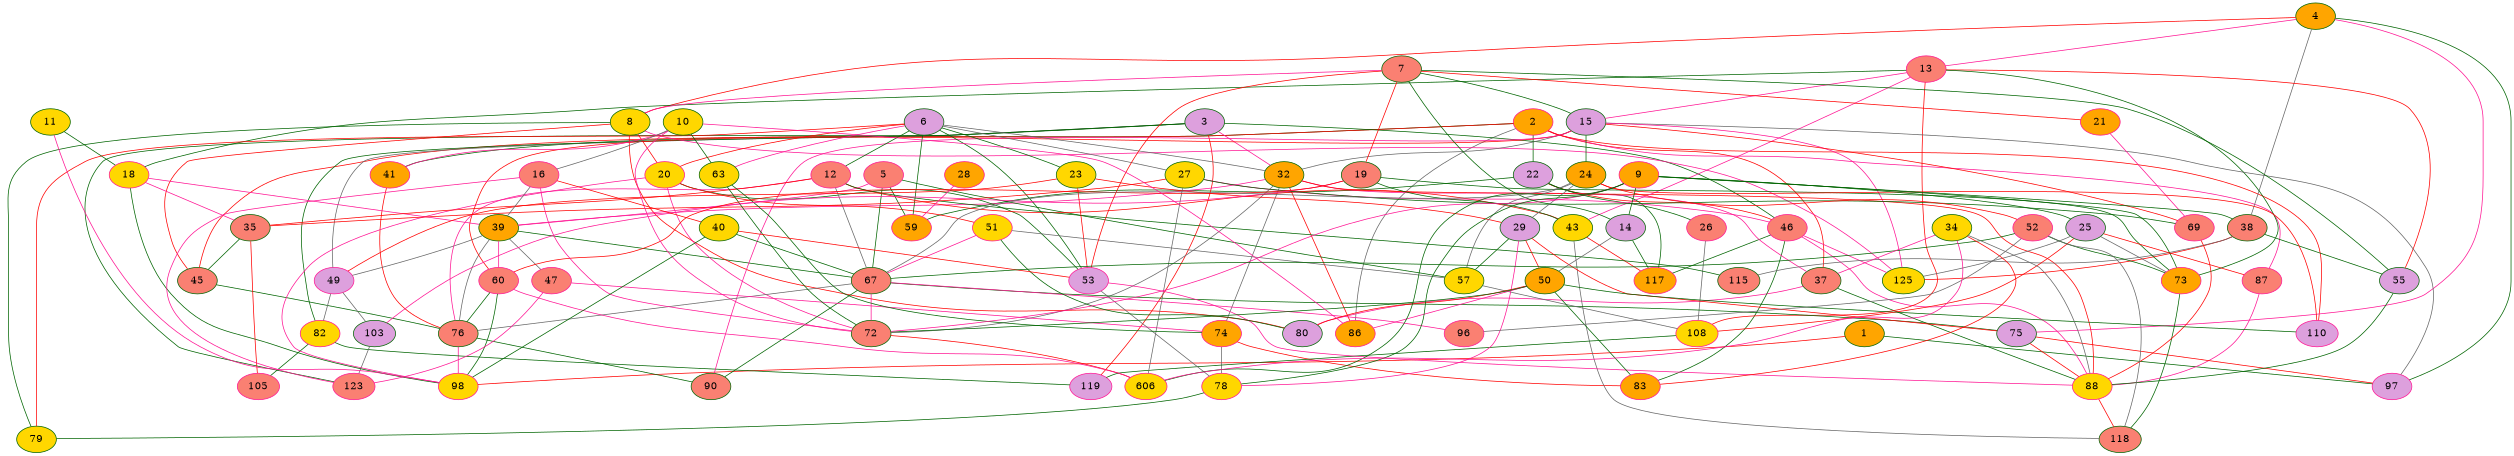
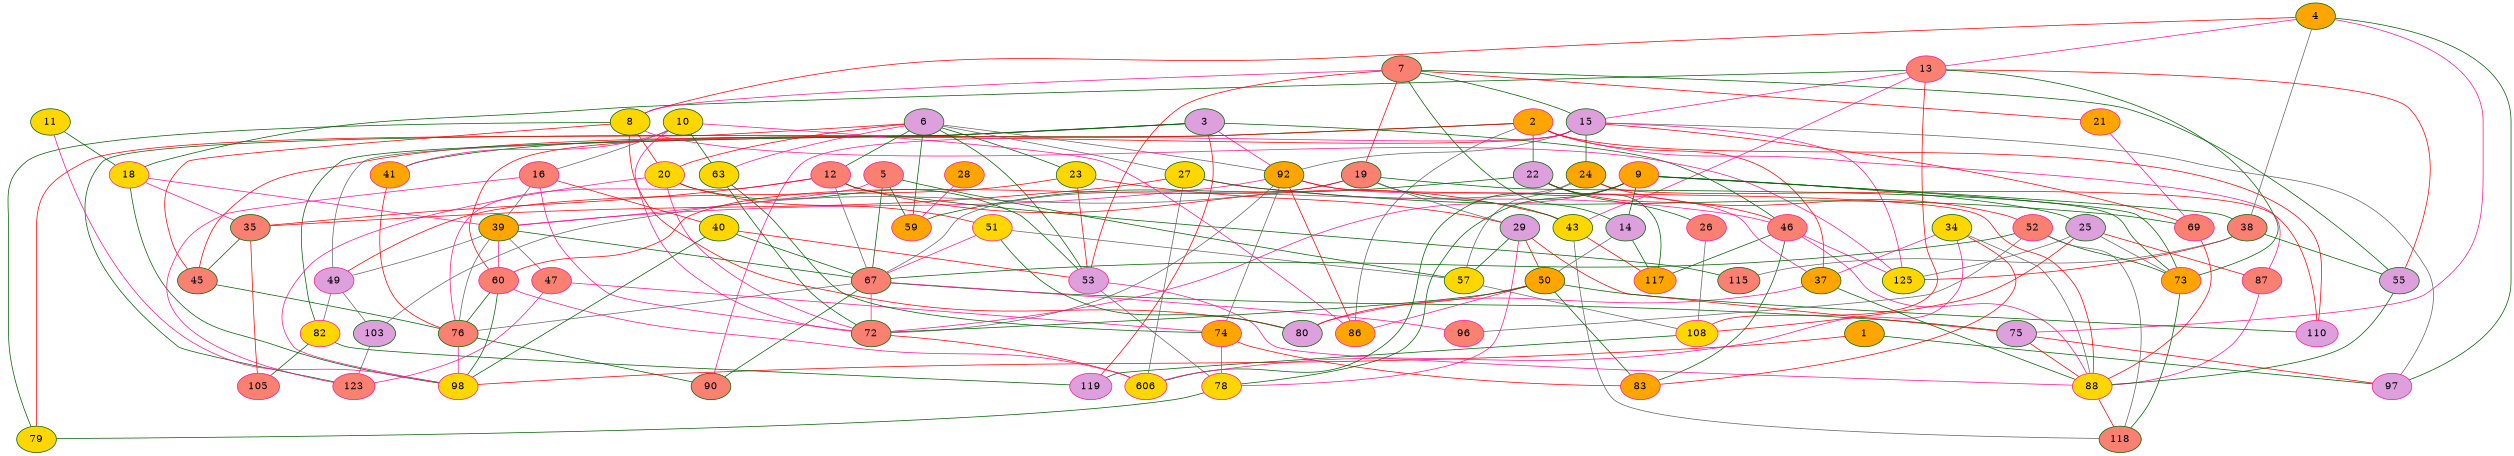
(1284, 175) -> (1284, 175)
(1099, 203) -> (1099, 203)
(1544, 209) -> (1439, 204)
(1821, 281) -> (1821, 281)
